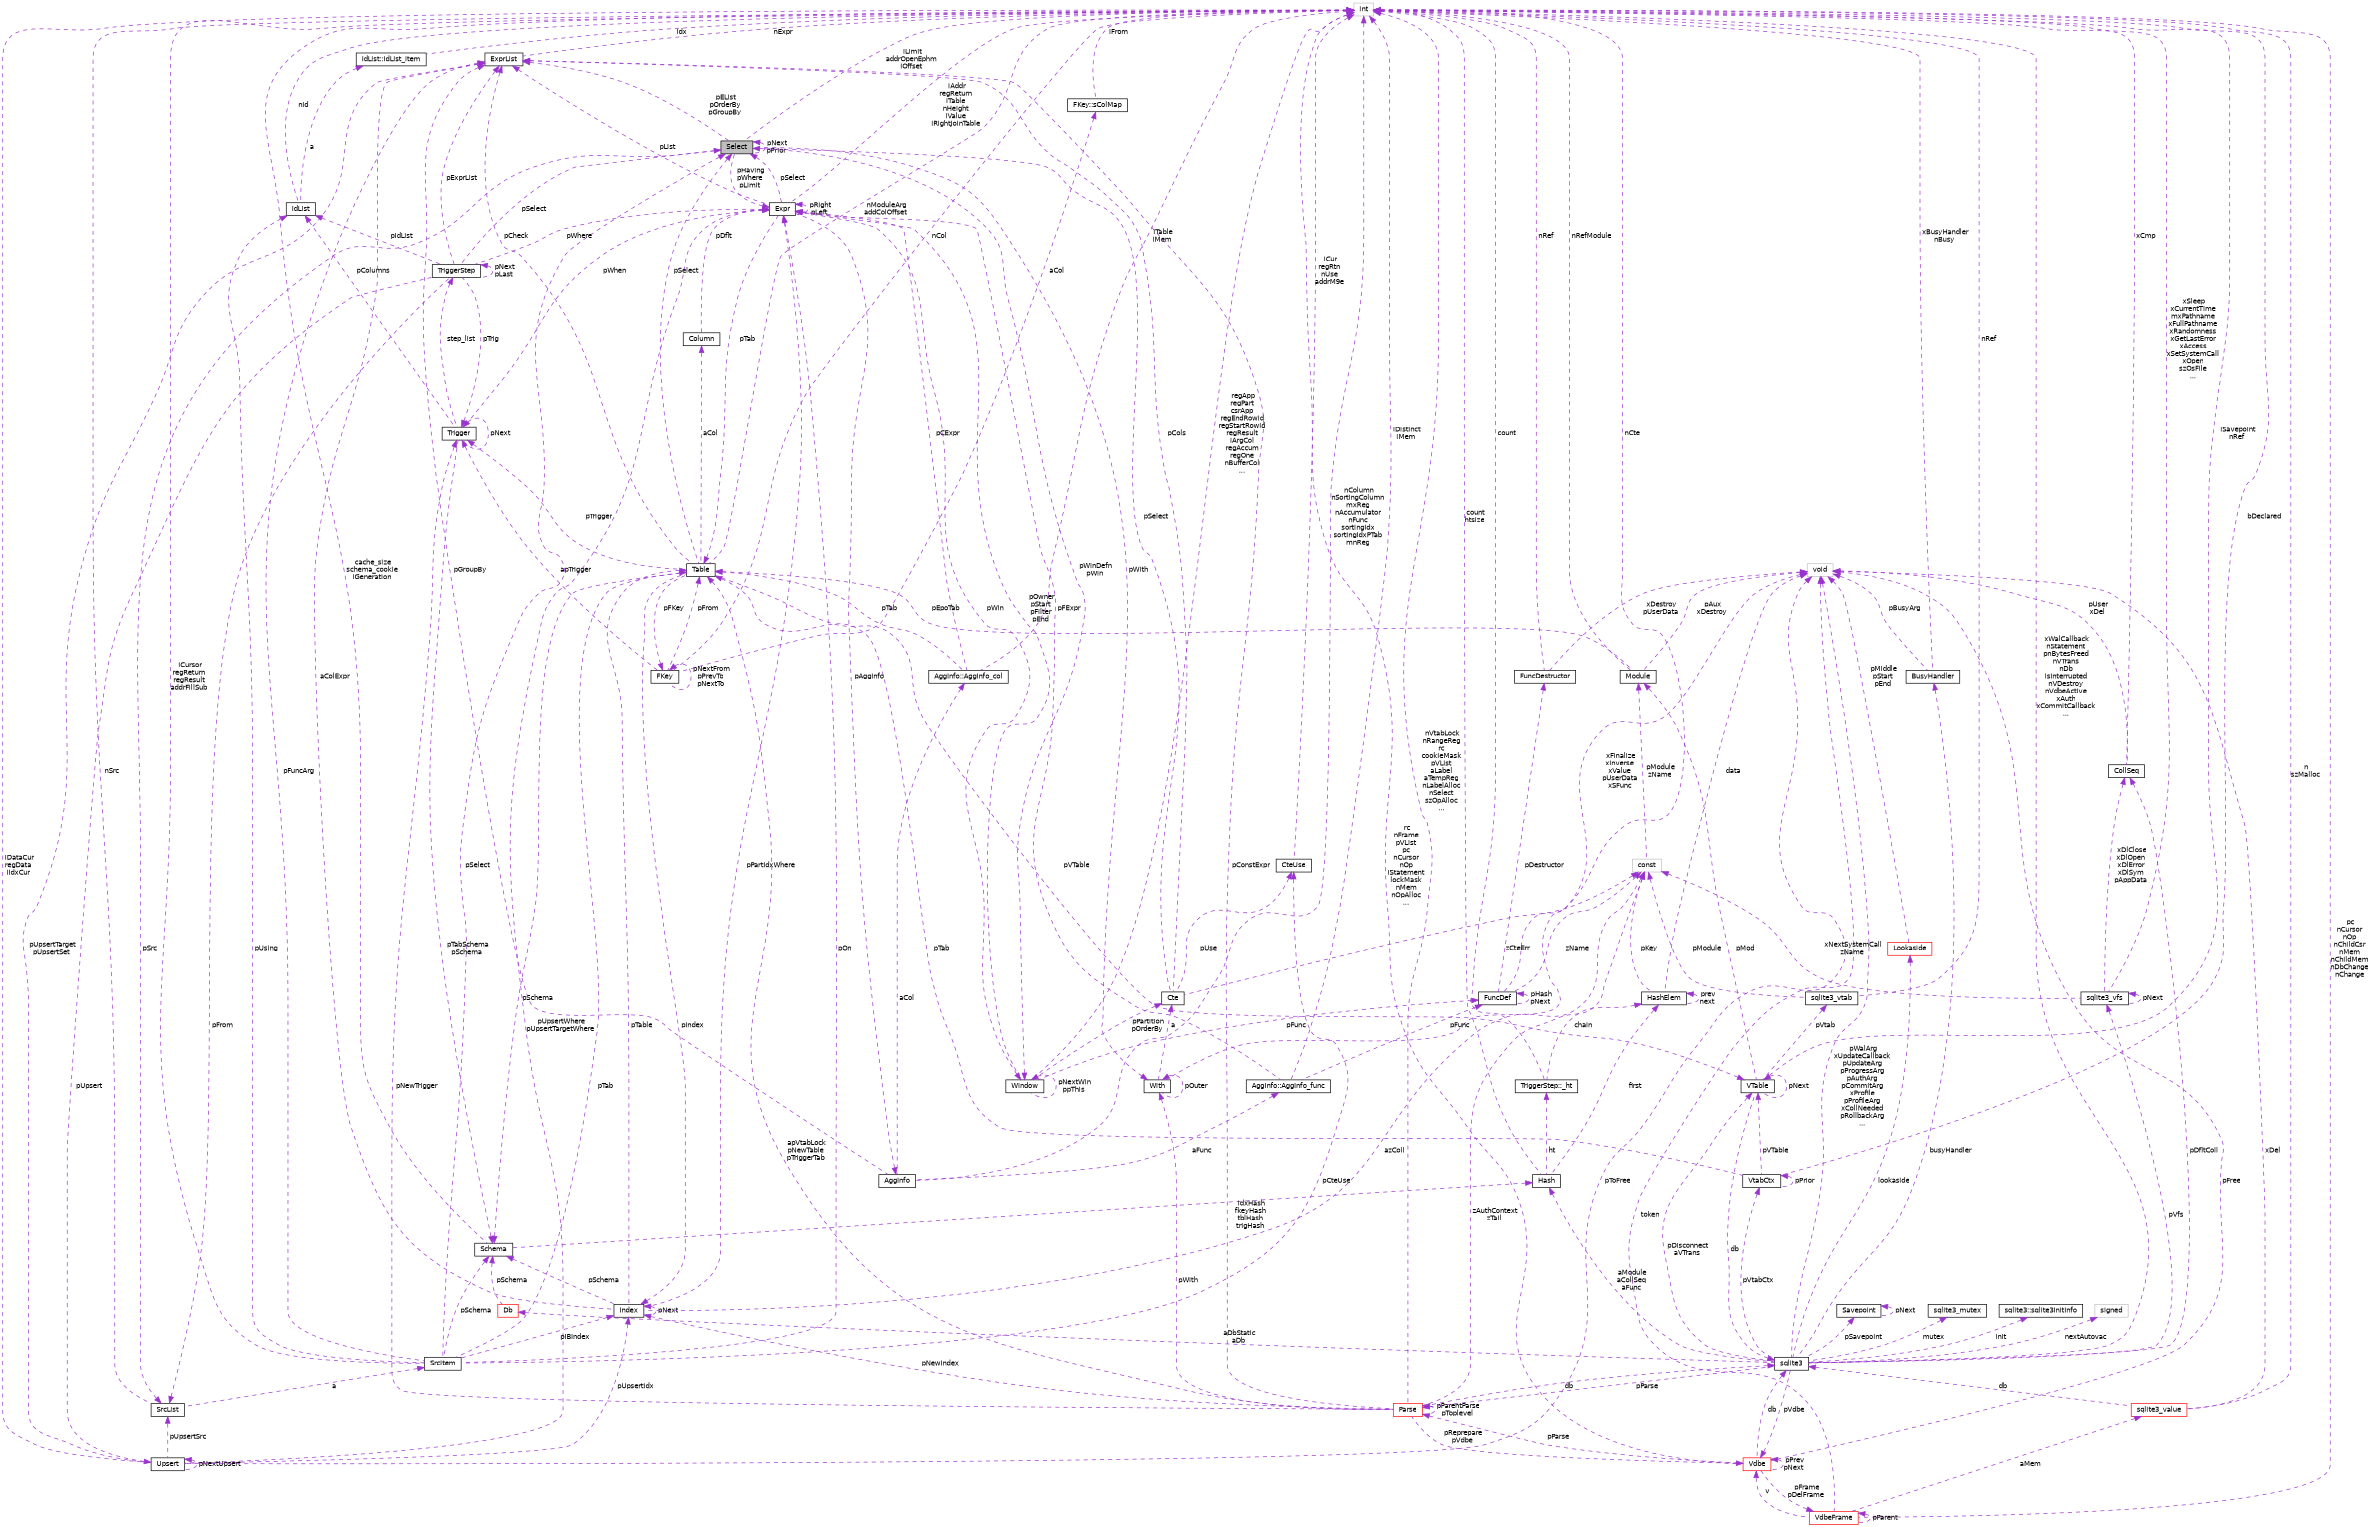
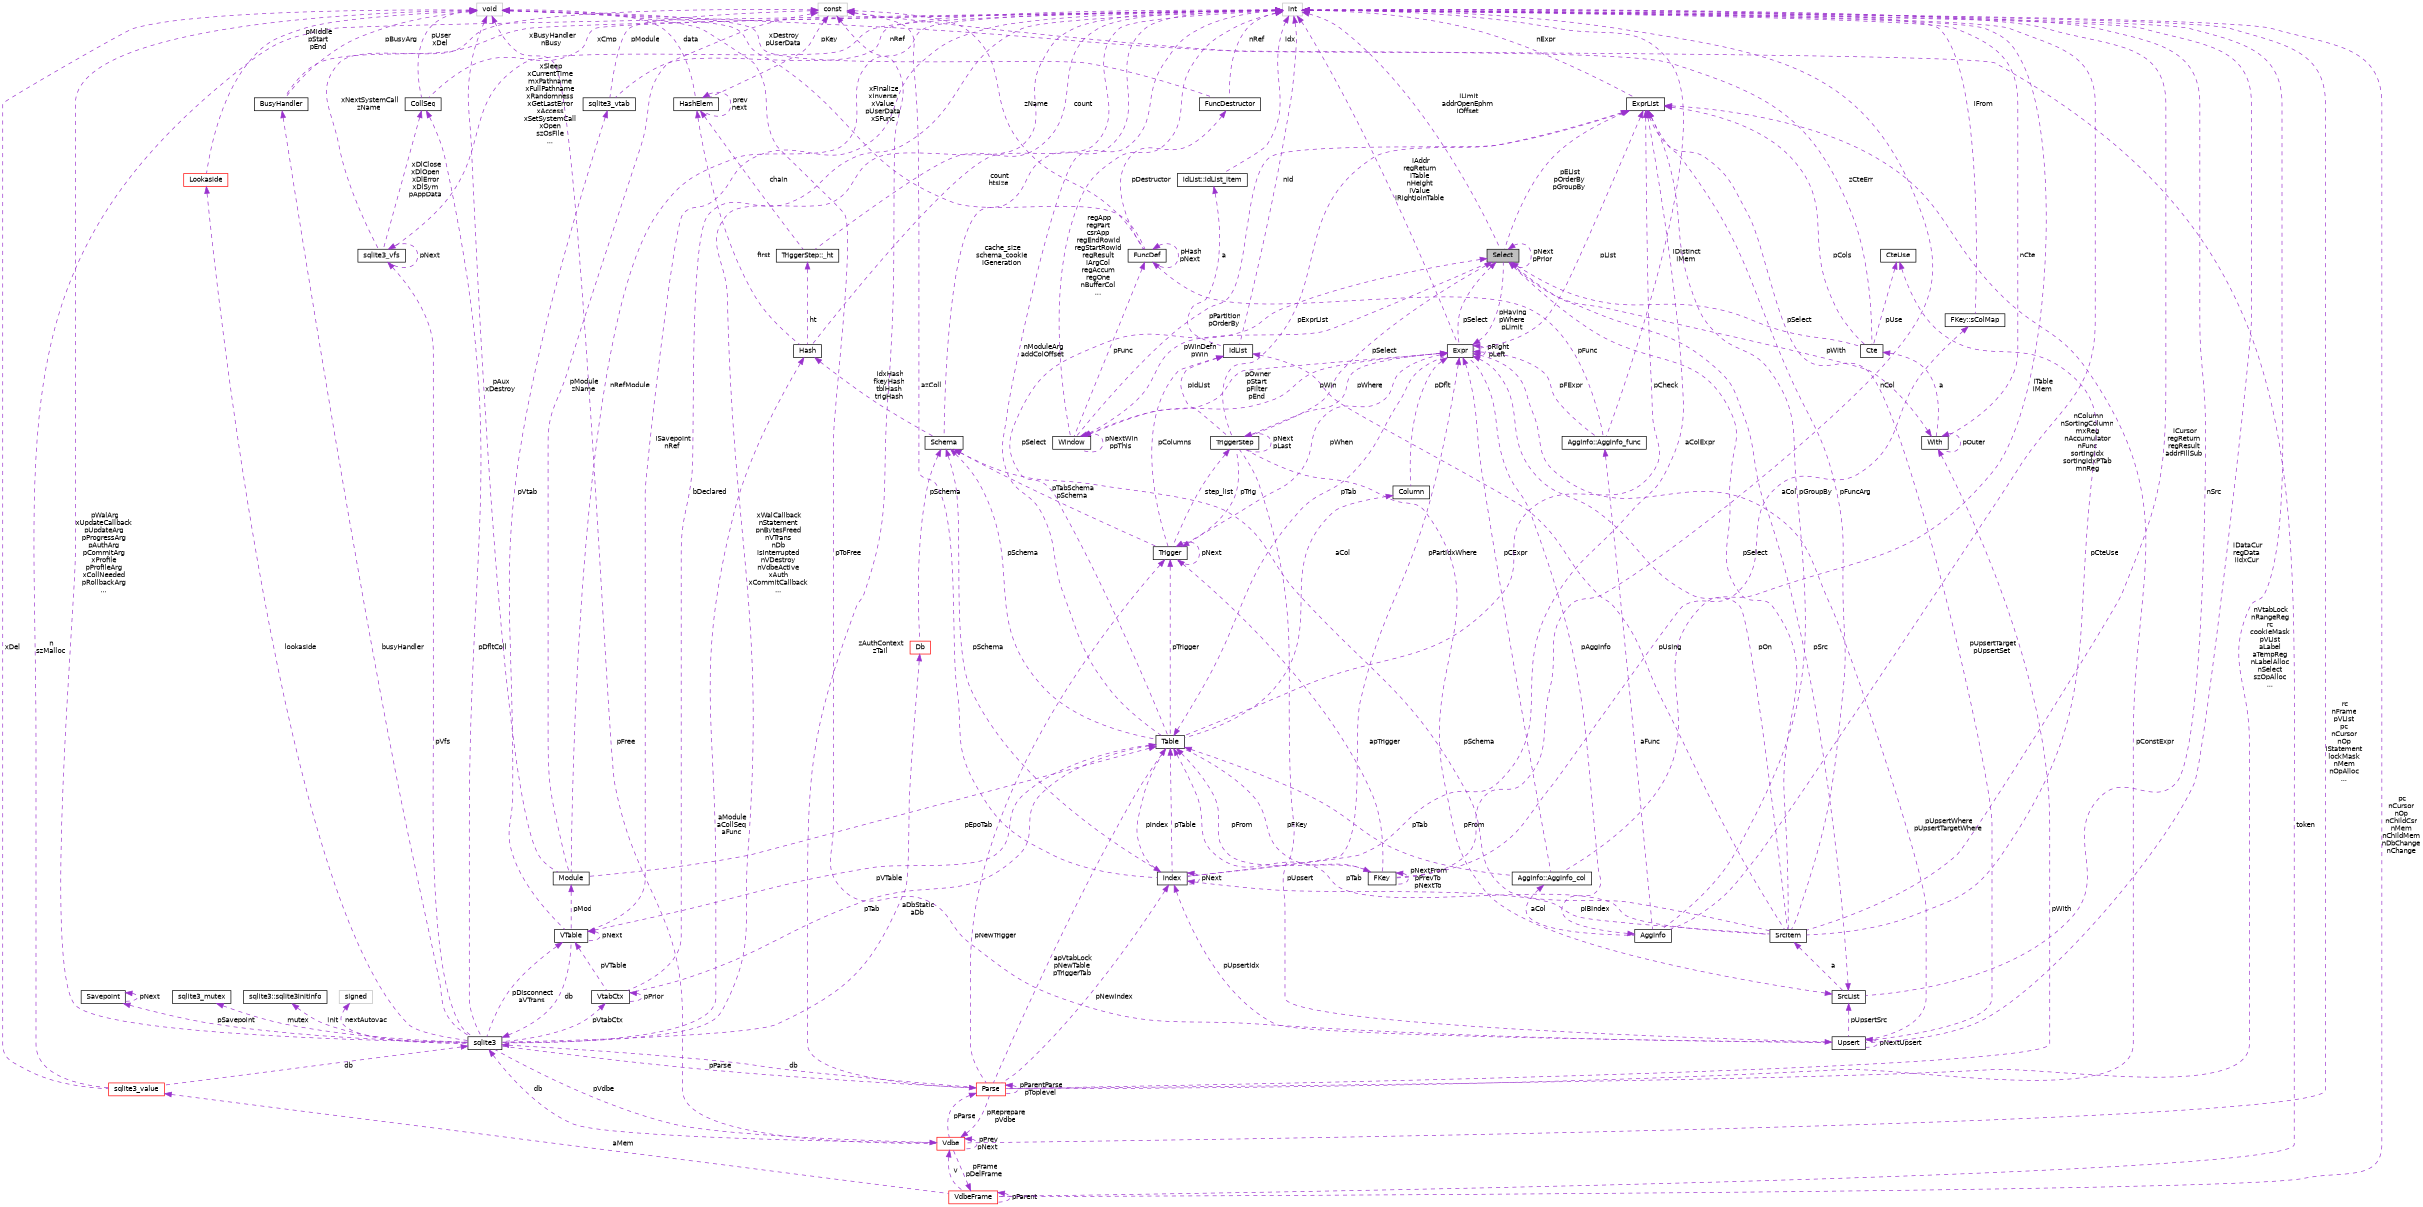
(1311, 496) -> none
(1643, 775) -> (563, 385)
(1092, 1040) -> (1271, 157)
